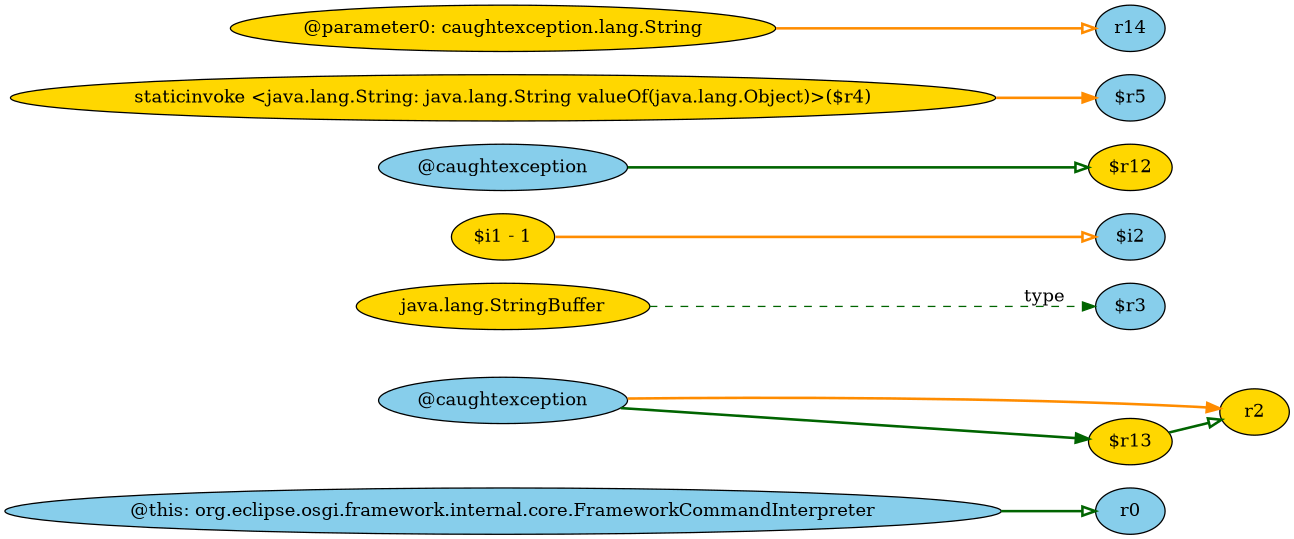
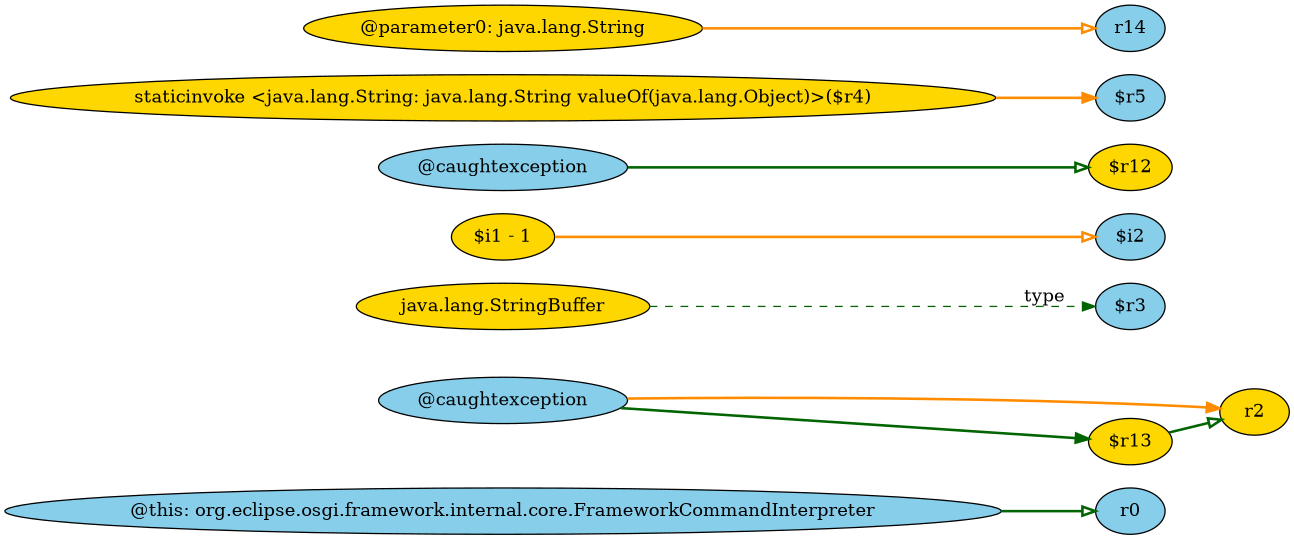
(503, 28) -> (503, 28)
